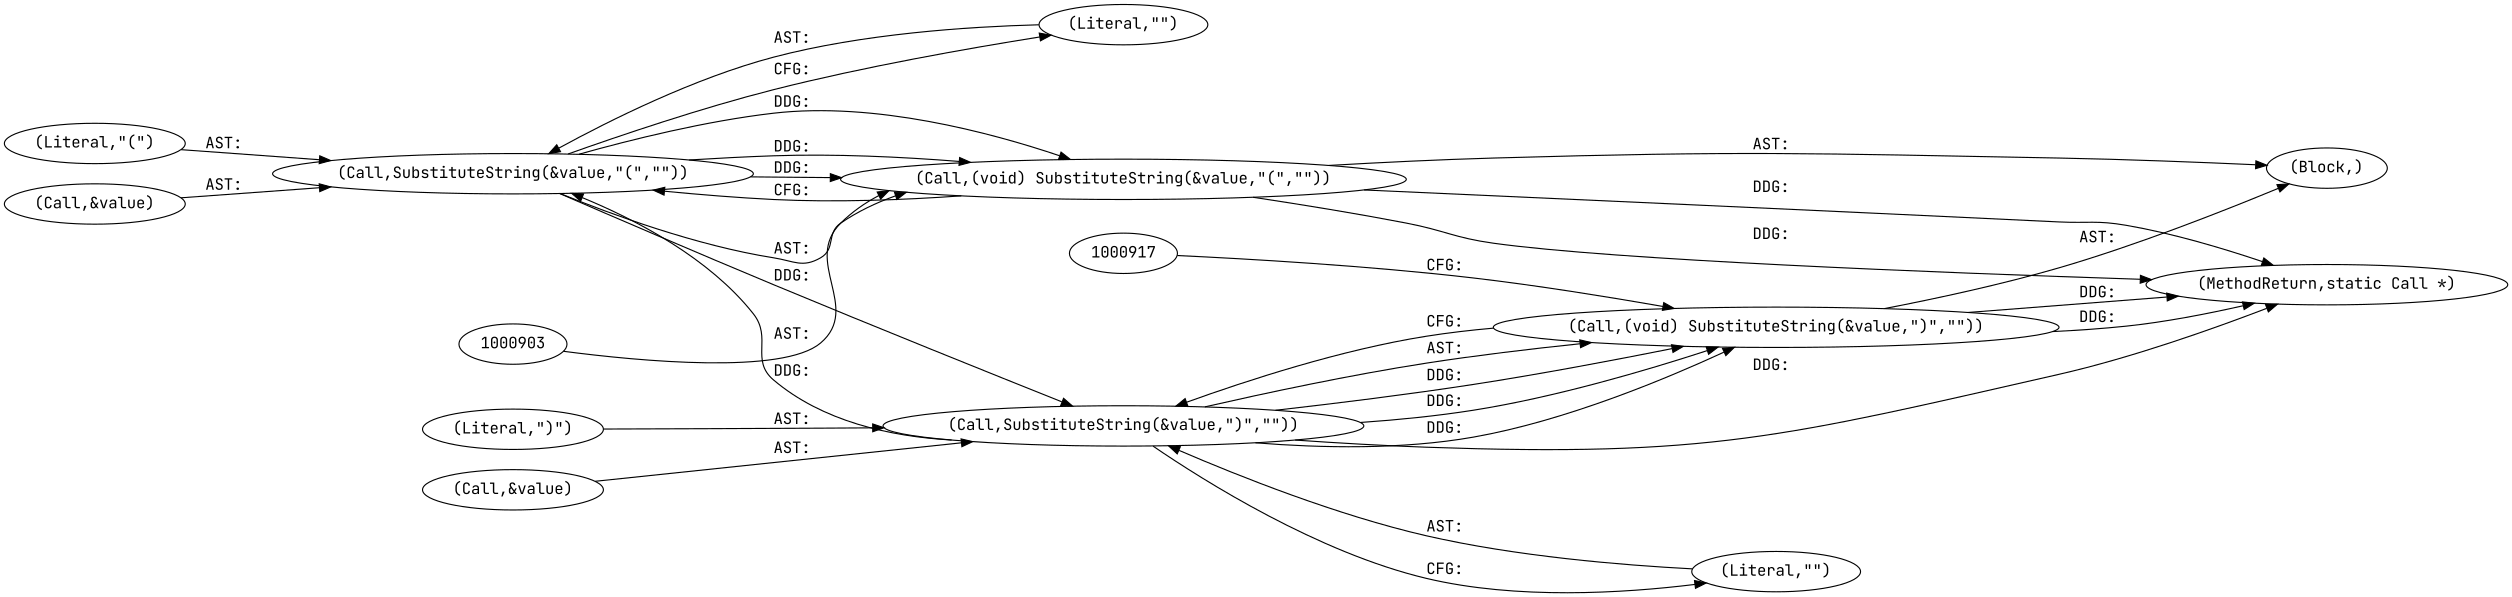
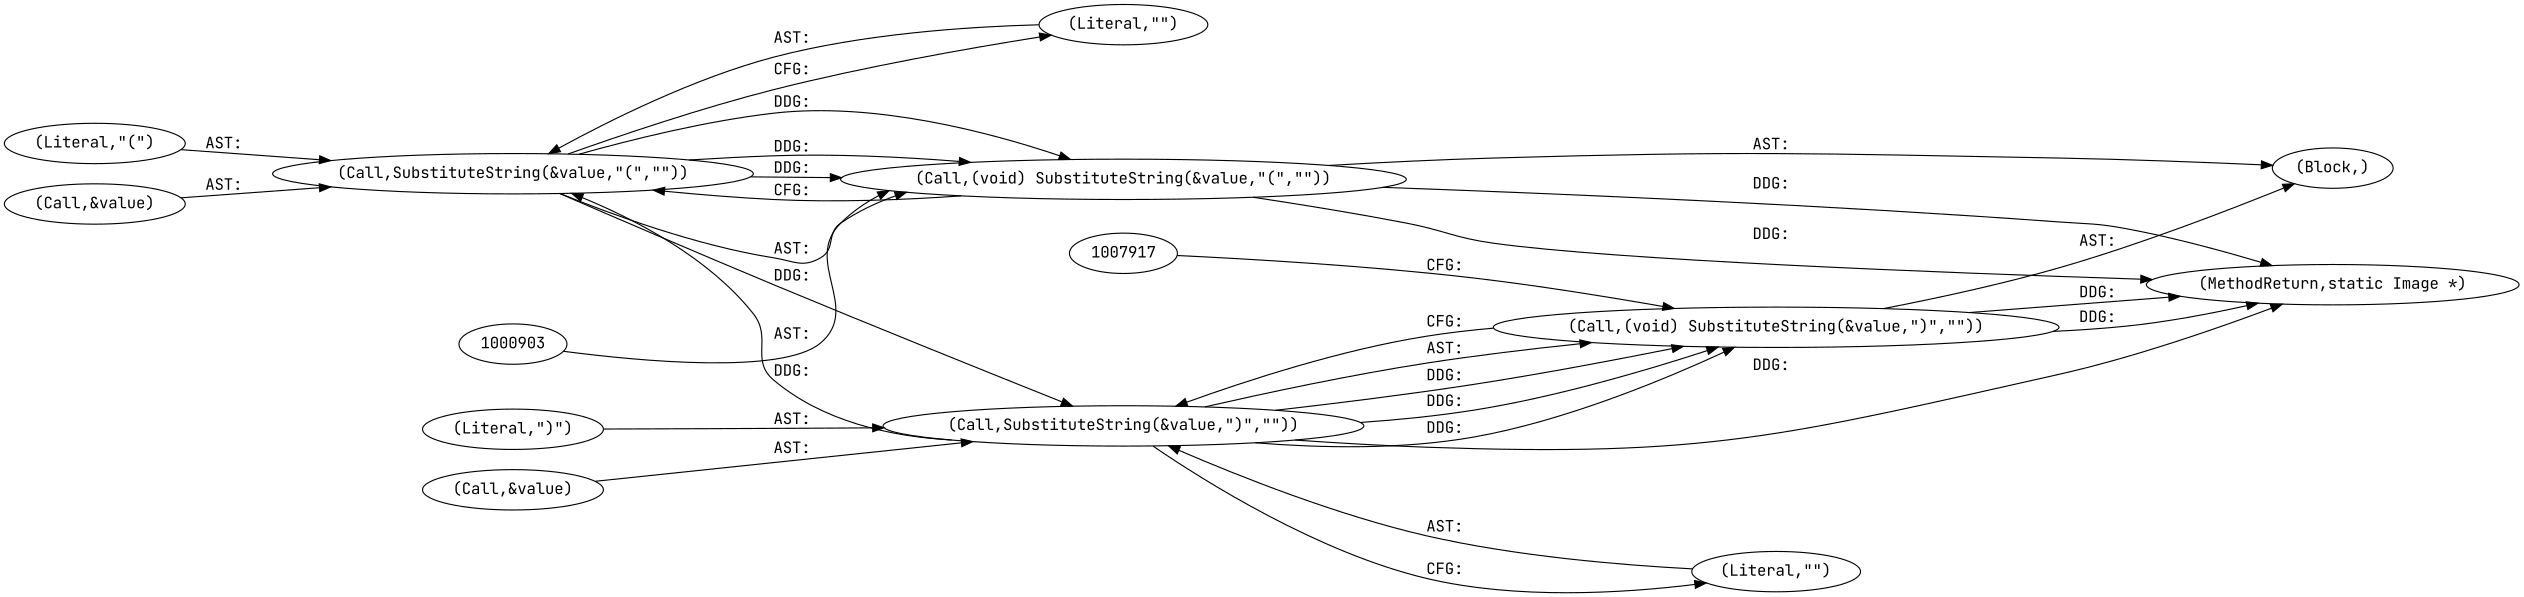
(1123, 253) -> (1123, 253)
(2327, 285) -> (2333, 285)
